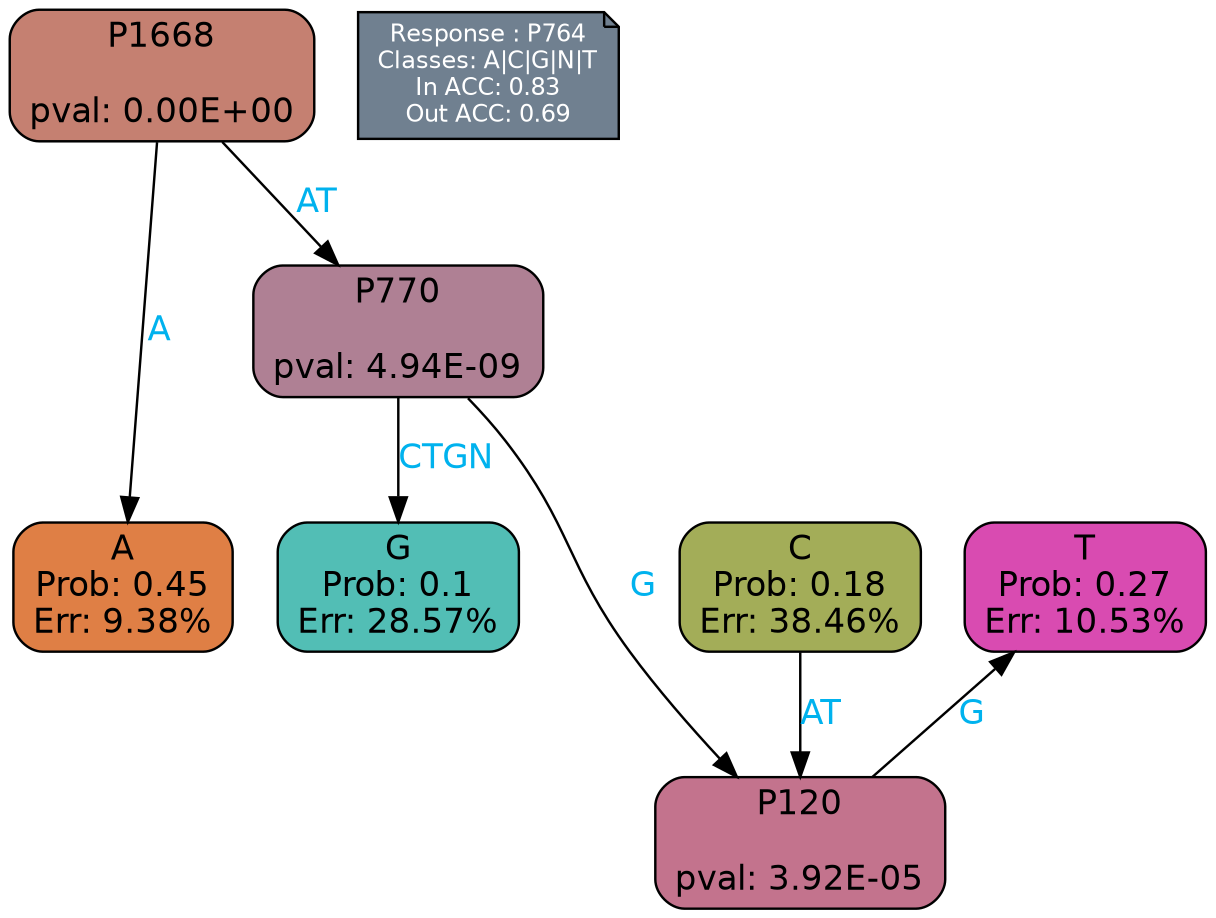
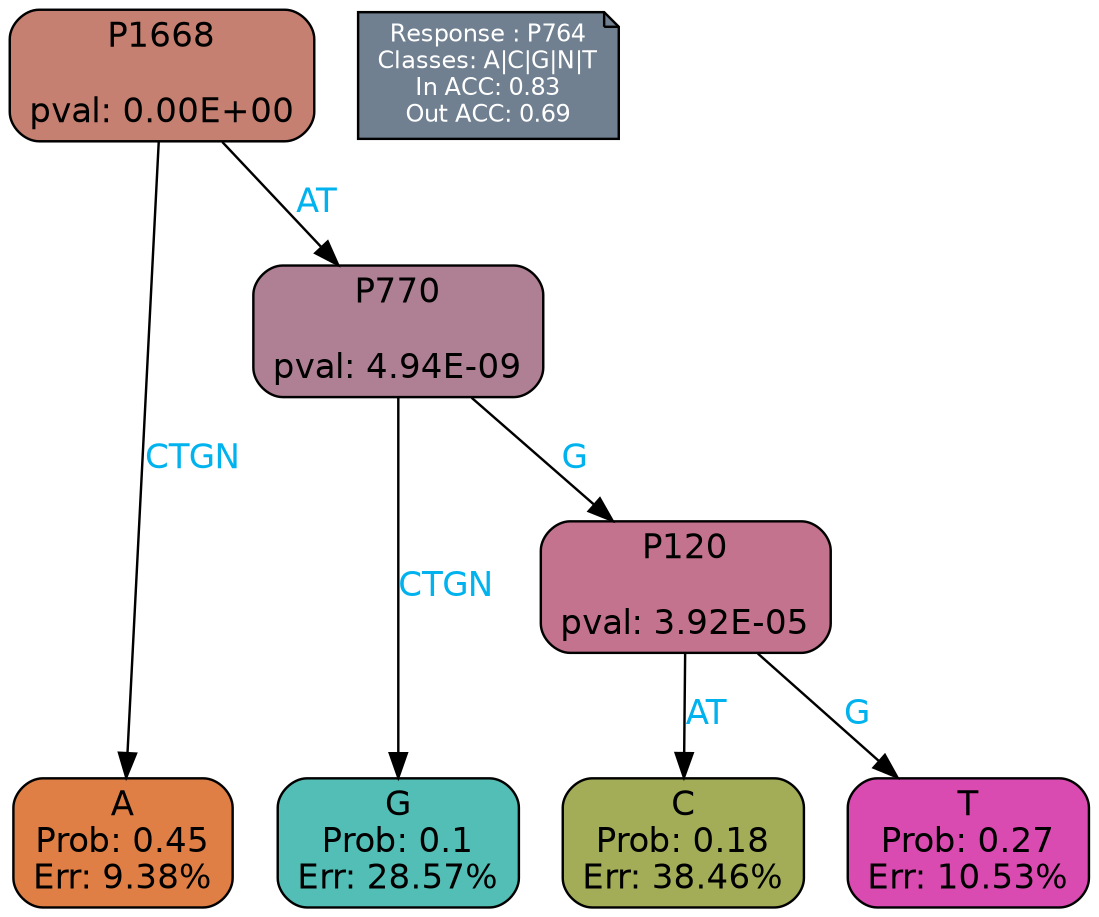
(160, 331) -> (194, 459)
(800, 702) -> (685, 703)
